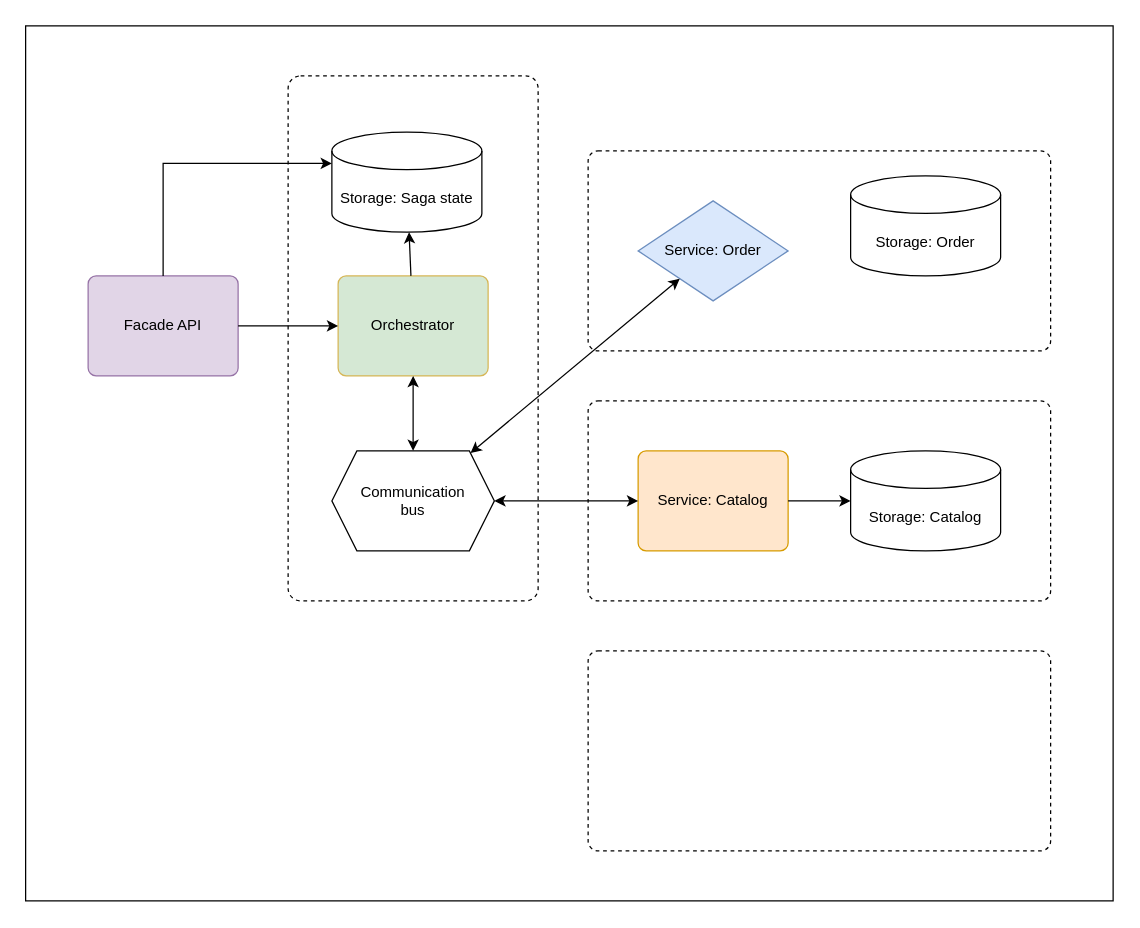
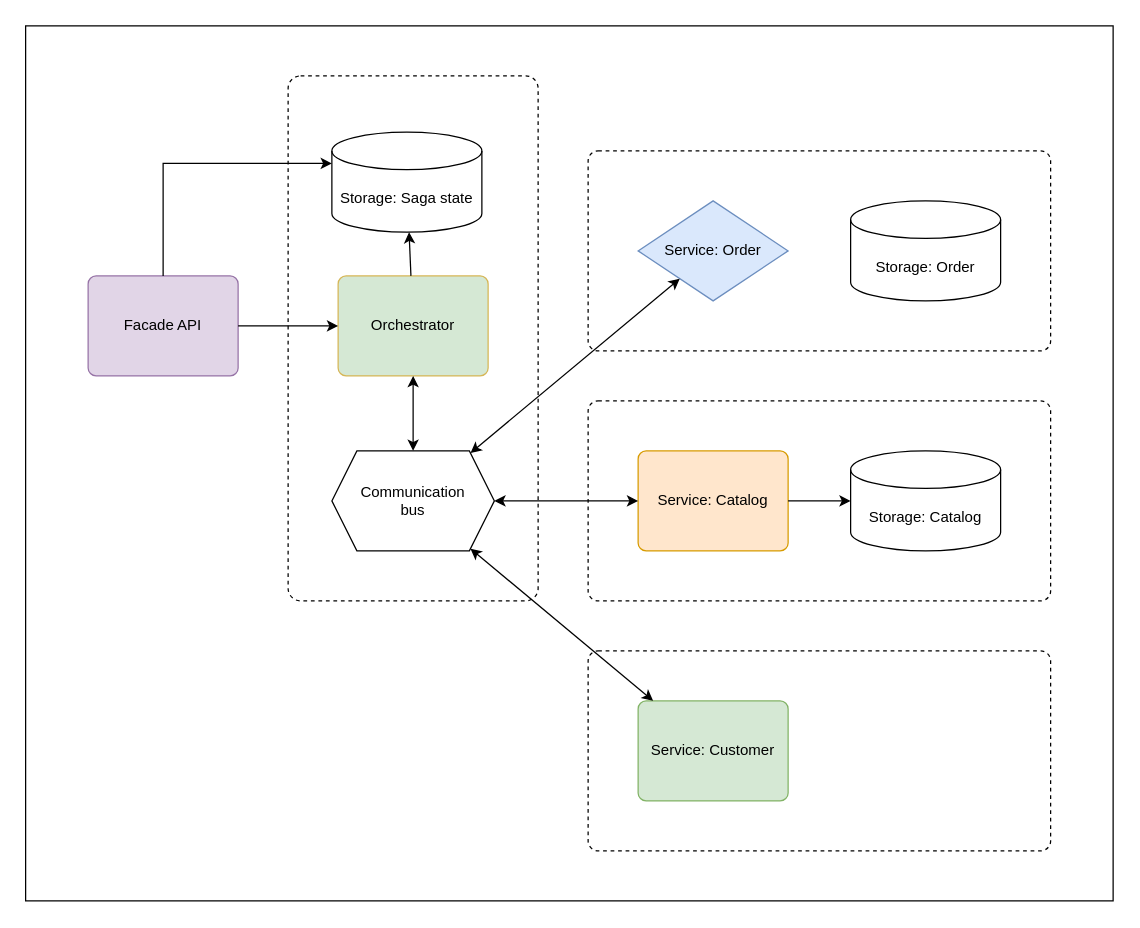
(926, 226) -> (926, 251)
none -> (561, 624)
none -> (713, 751)
